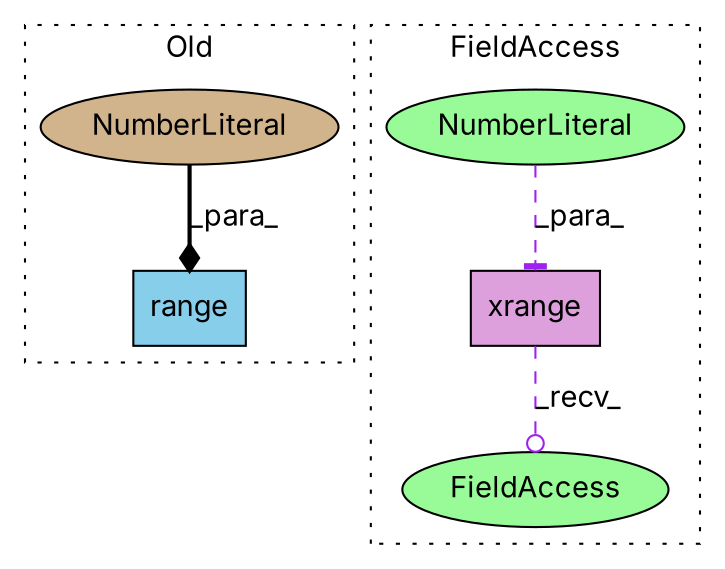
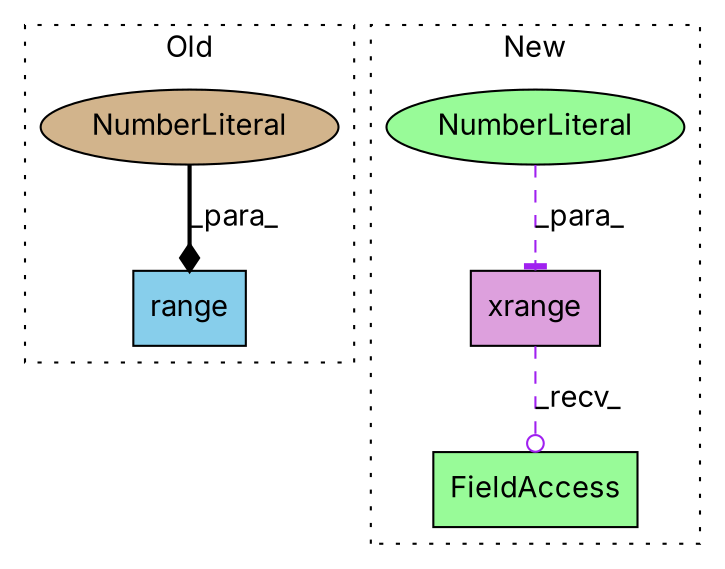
(535, 49) -> (535, 49)
(535, 490) -> (535, 490)
